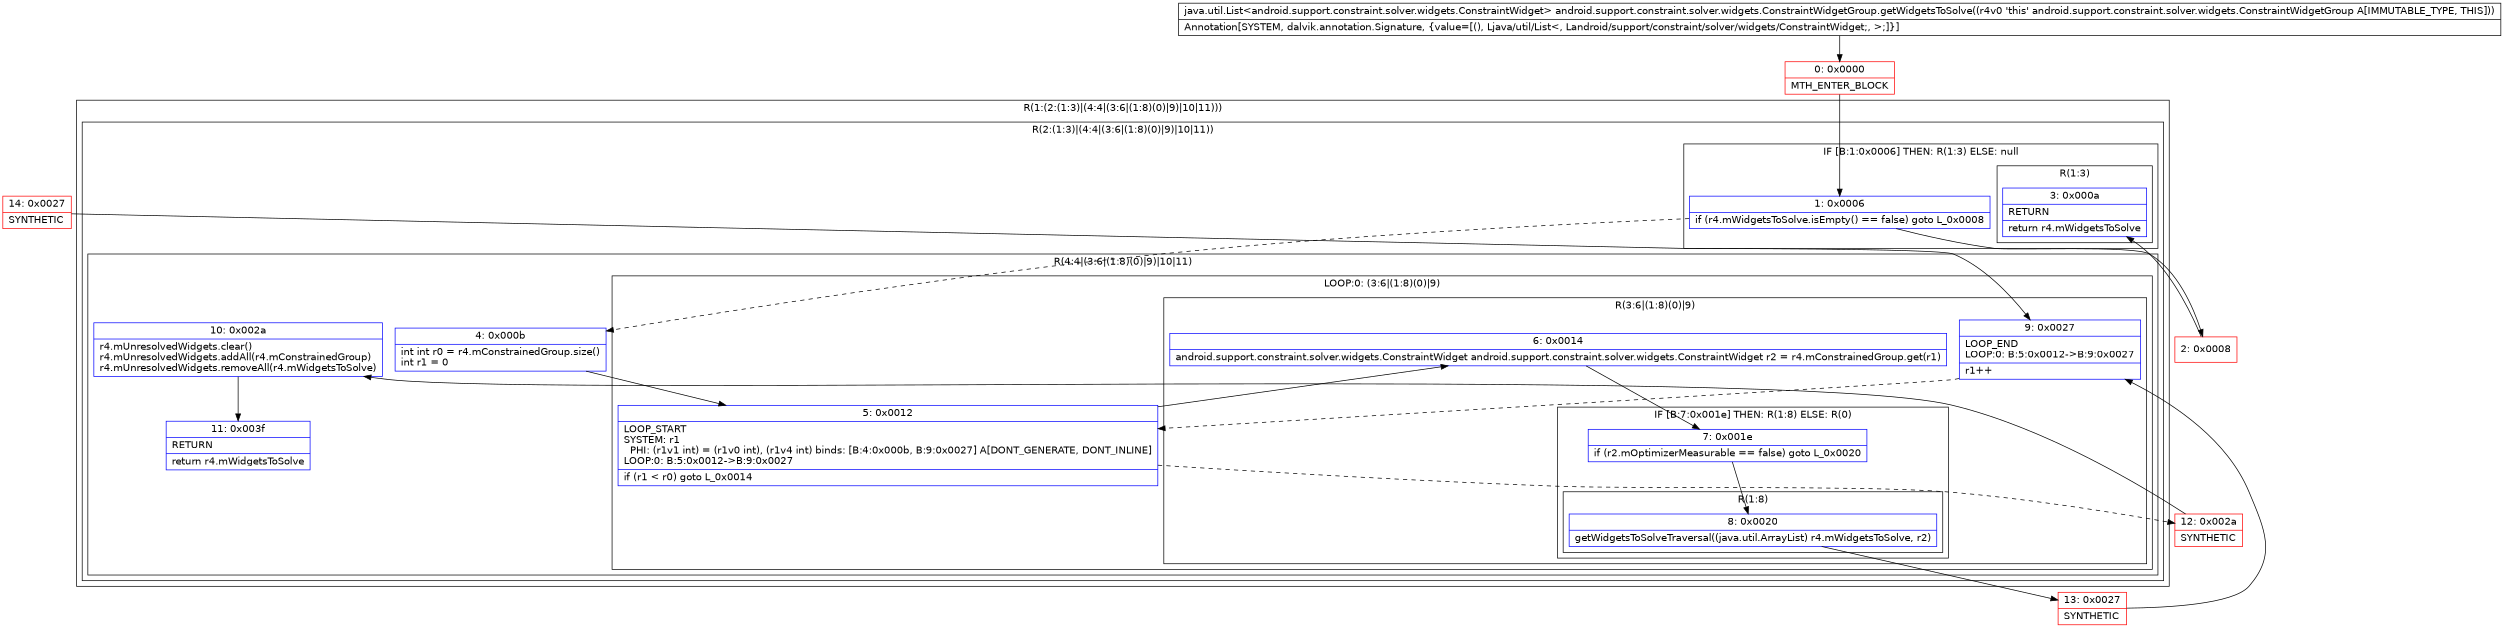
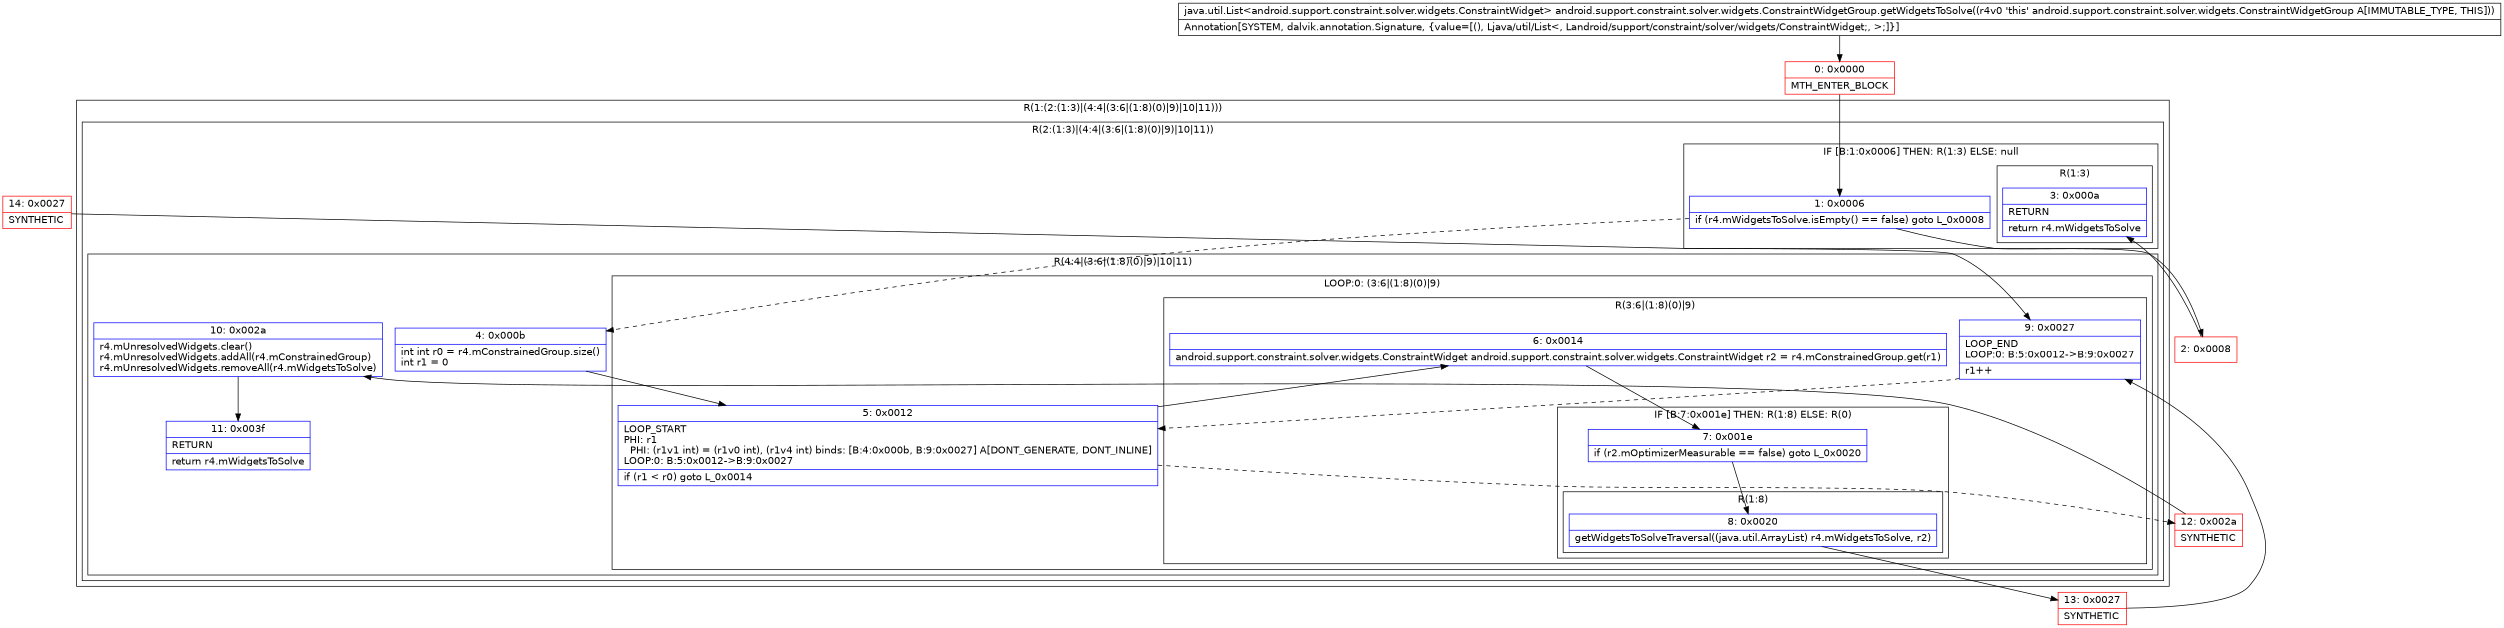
(654, 440) -> (642, 440)
